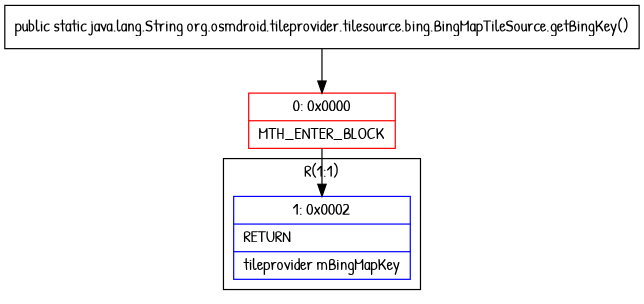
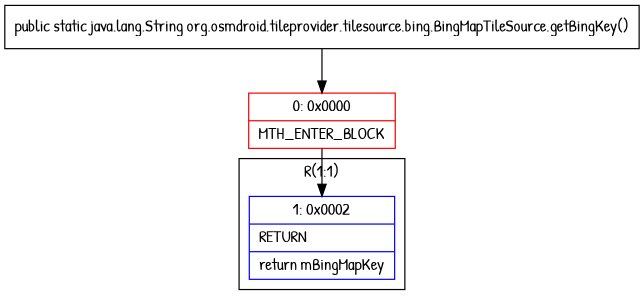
(322, 265) -> (322, 265)
